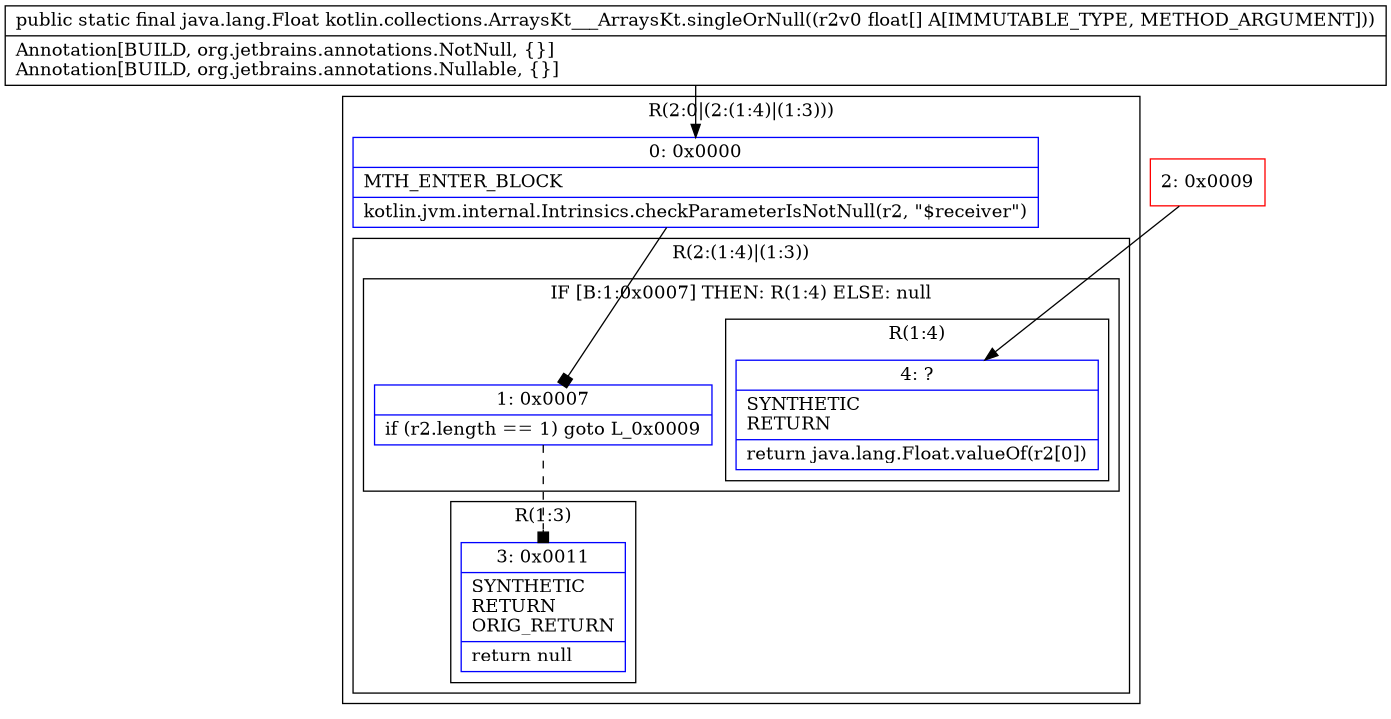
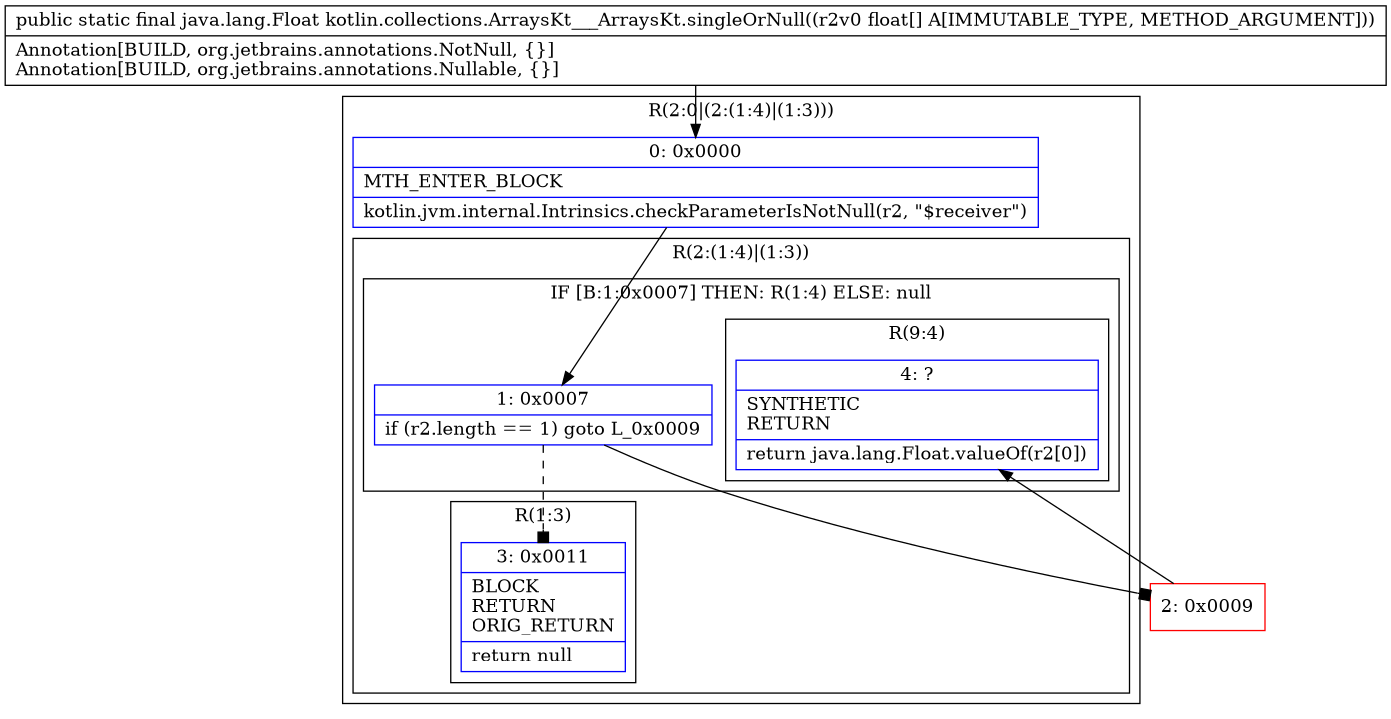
(618, 301) -> (618, 301)
(917, 334) -> (917, 334)
none -> (867, 533)
(529, 587) -> (505, 587)
